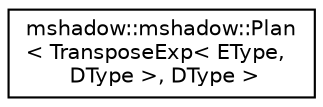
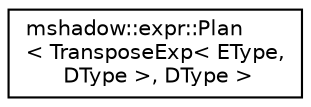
(162, 54) -> (155, 54)
